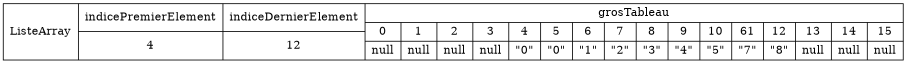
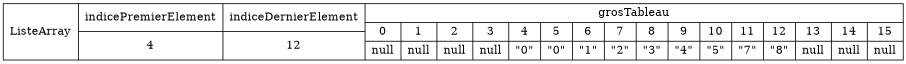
(748, 31) -> (748, 31)
